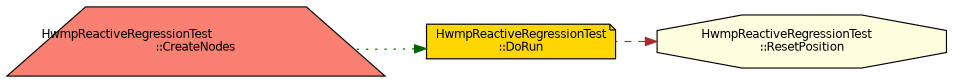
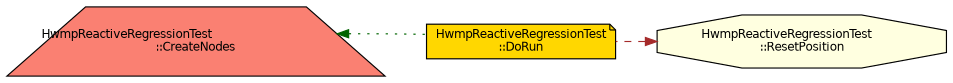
(385, 49) -> (387, 34)
